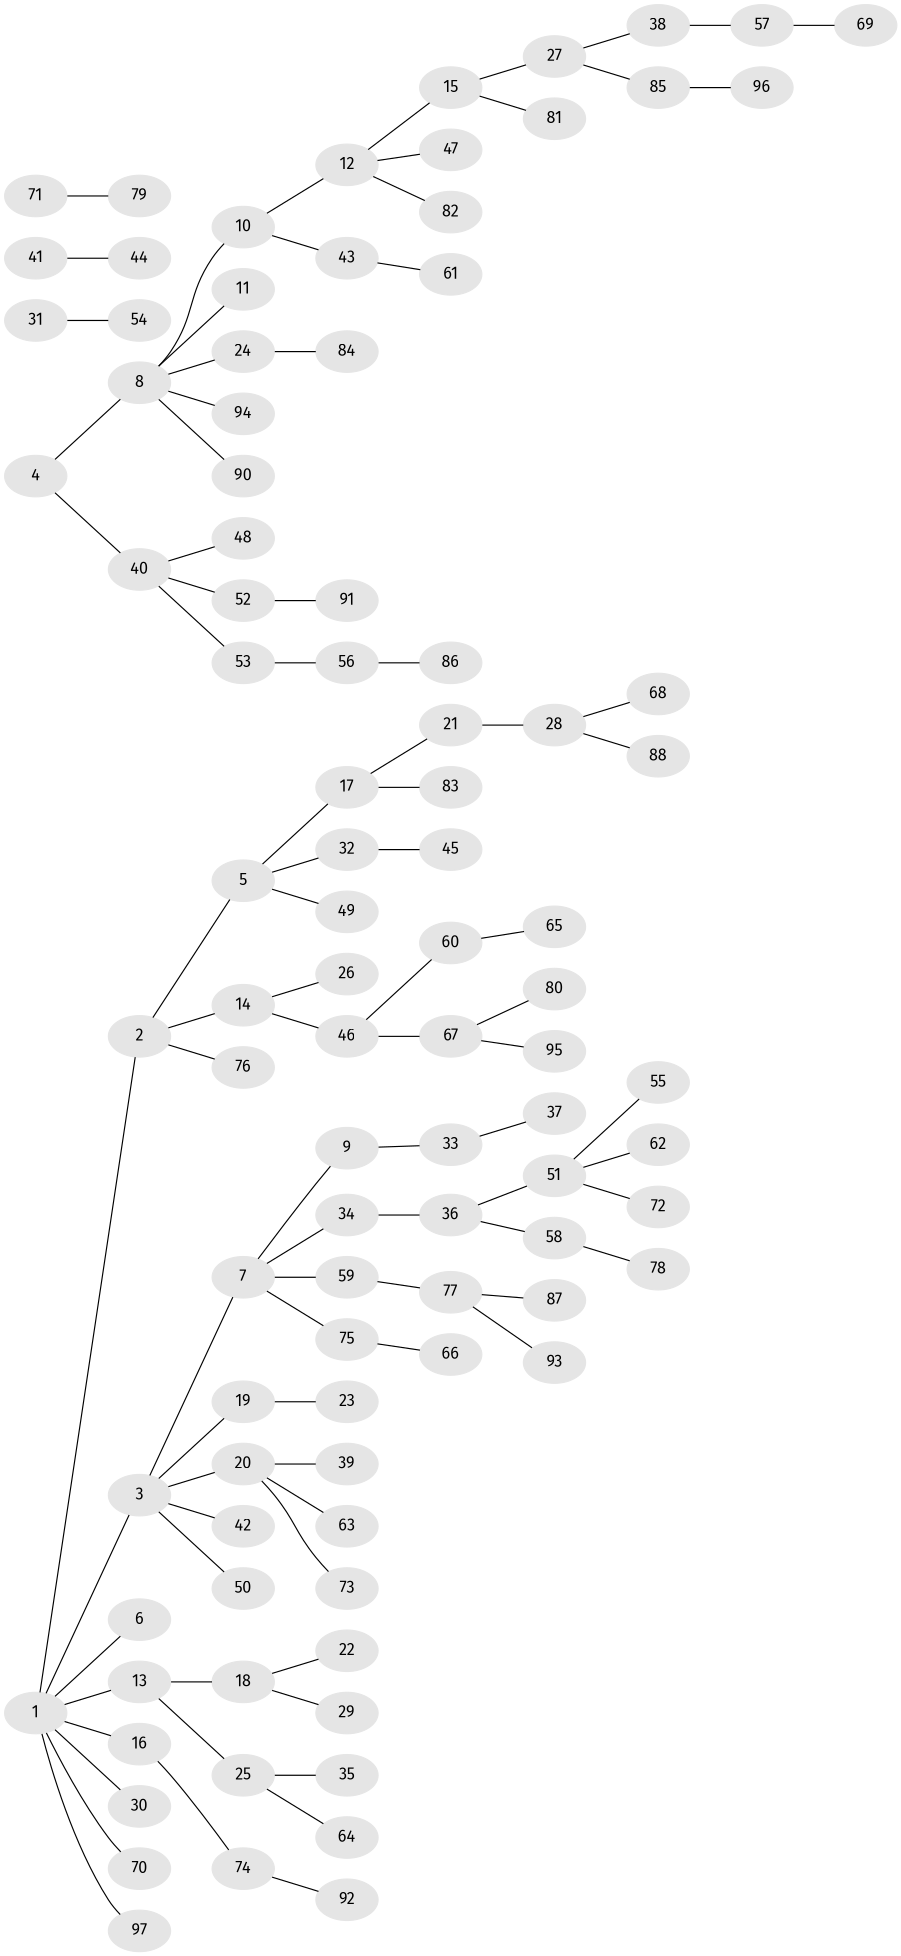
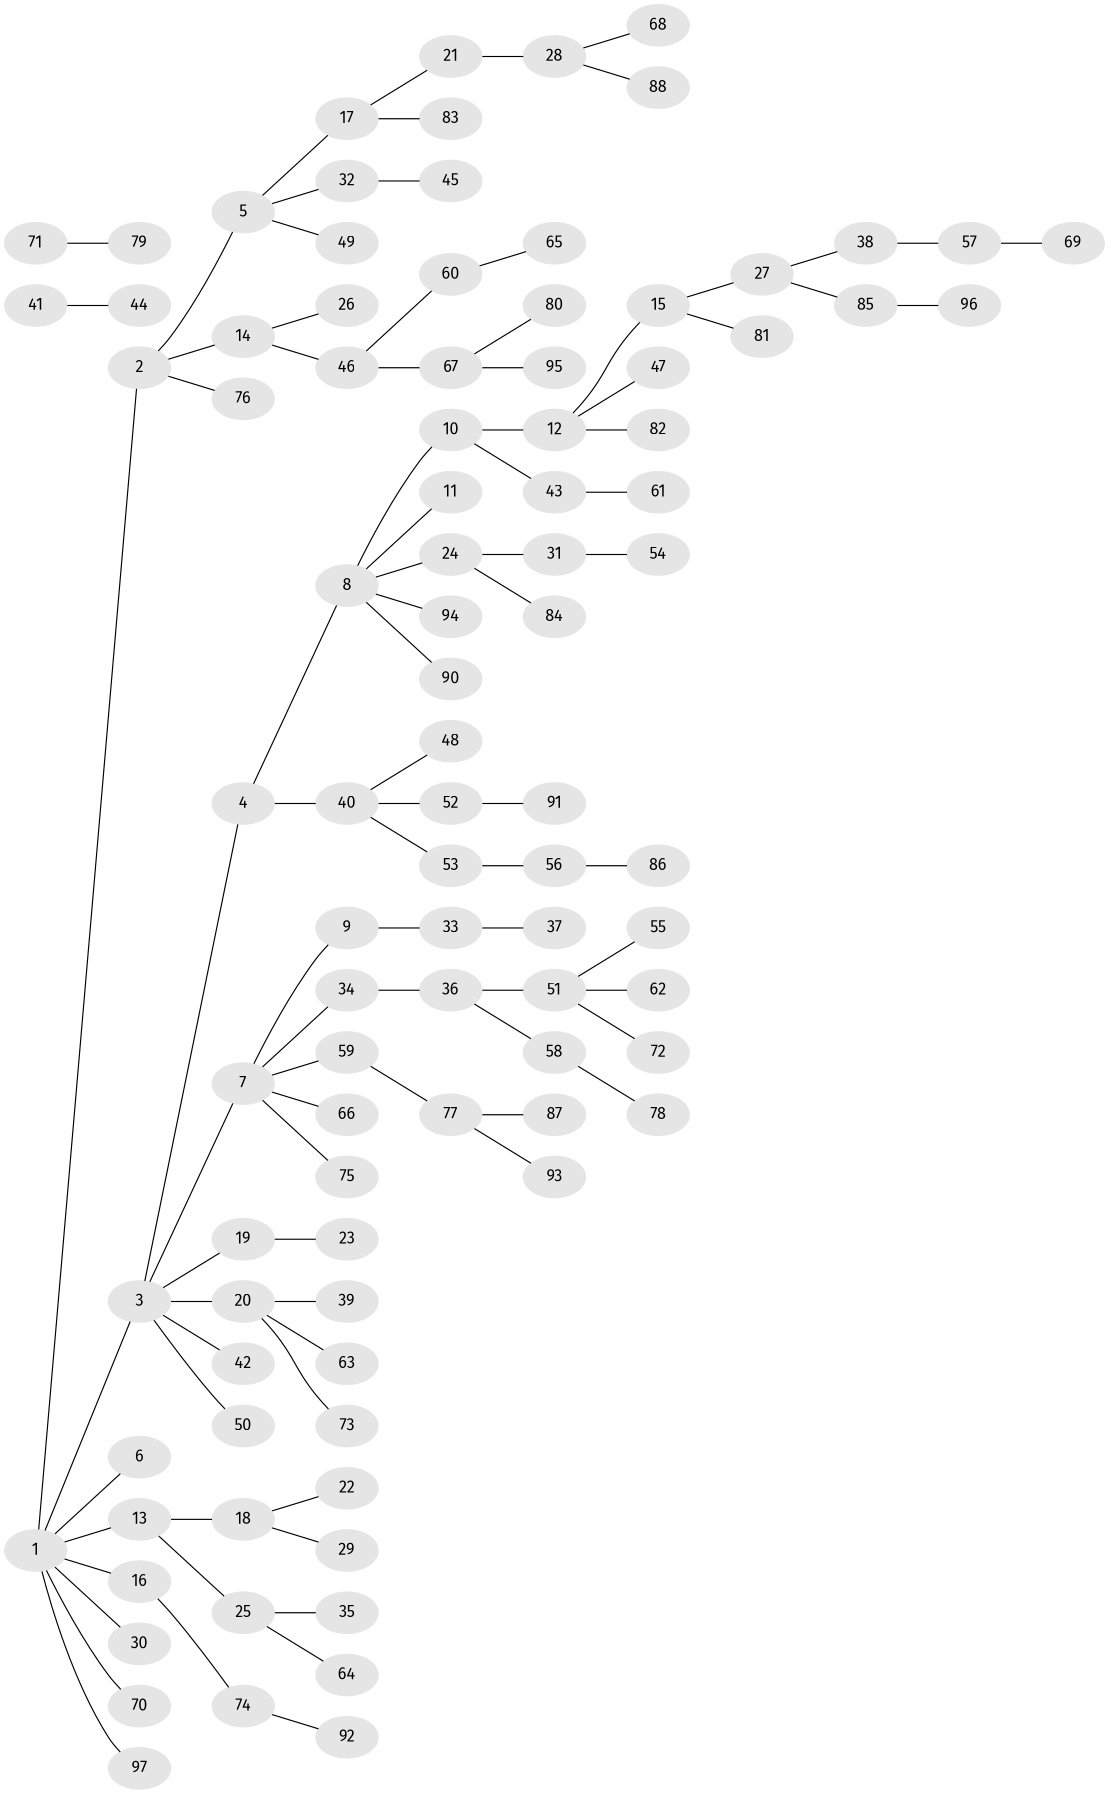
none -> (503, 554)
none -> (191, 1053)
(399, 1347) -> (295, 1099)
